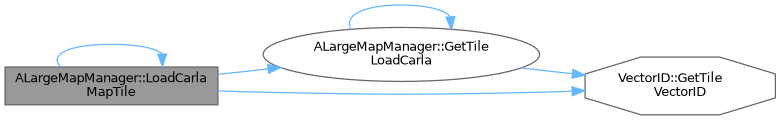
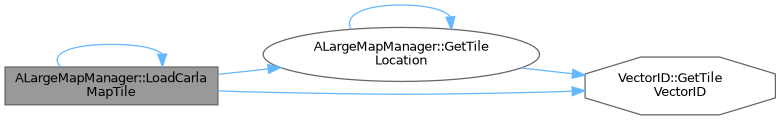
(401, 54) -> (401, 54)
